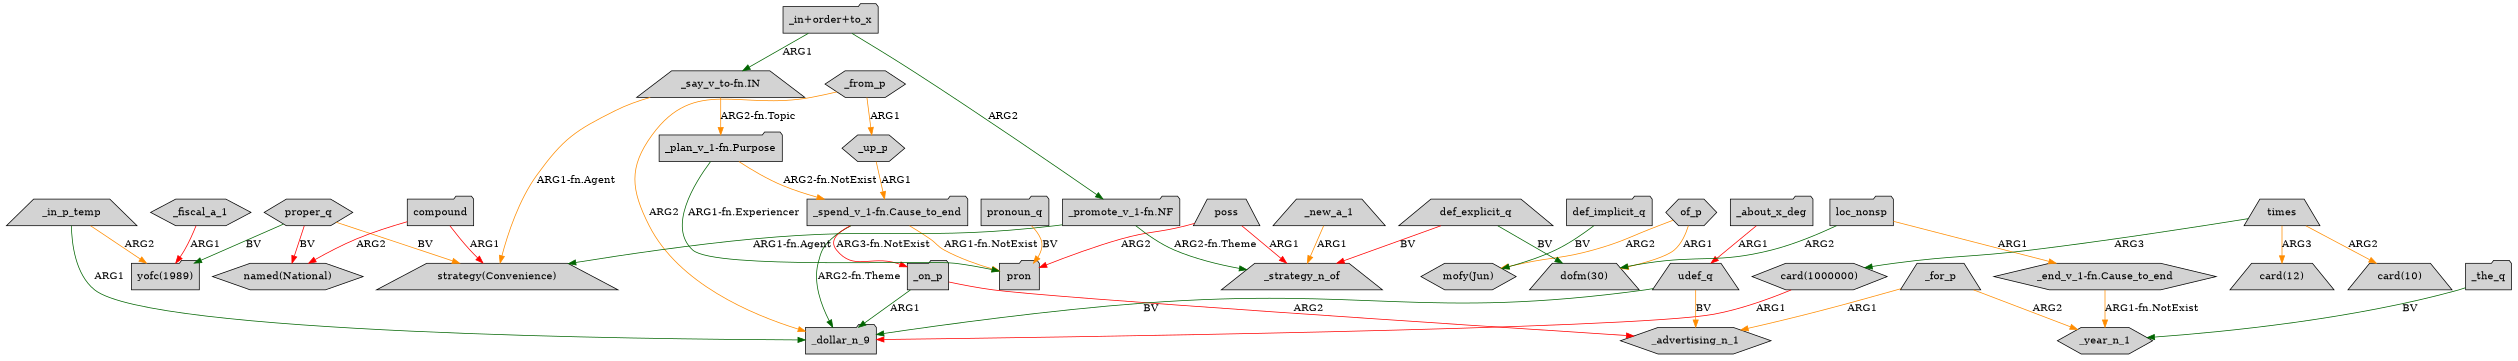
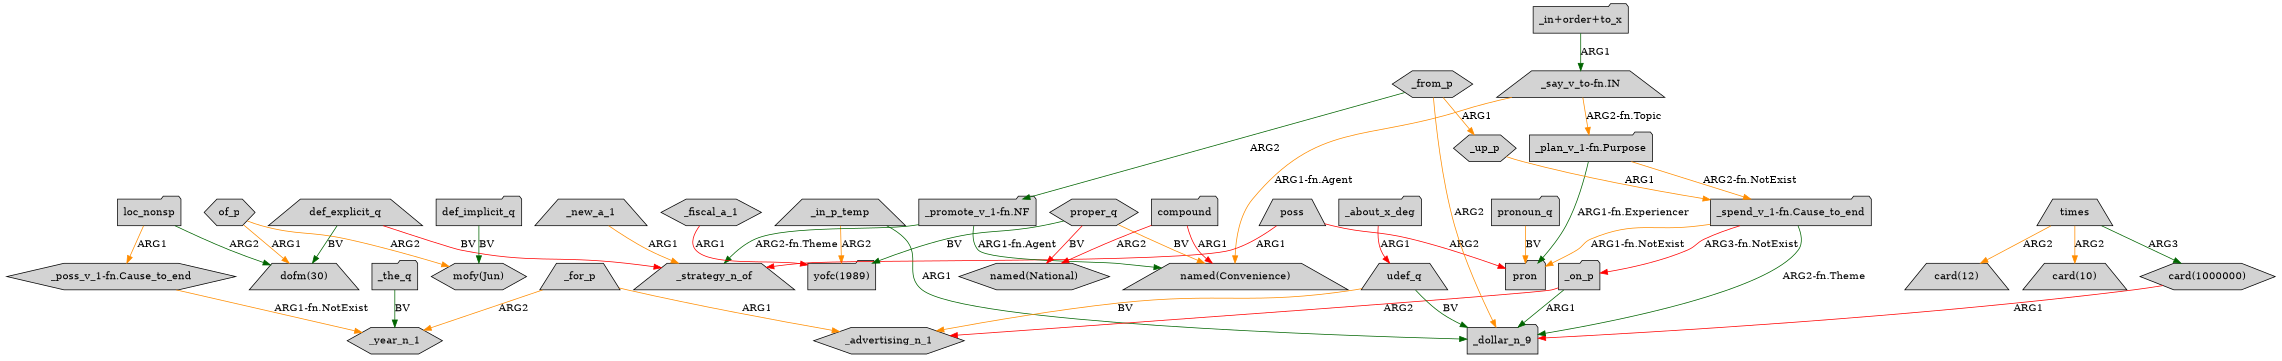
(976, 112) -> (1217, 145)
(2297, 244) -> (2038, 244)
(497, 277) -> (1236, 277)
(2105, 277) -> (121, 277)
